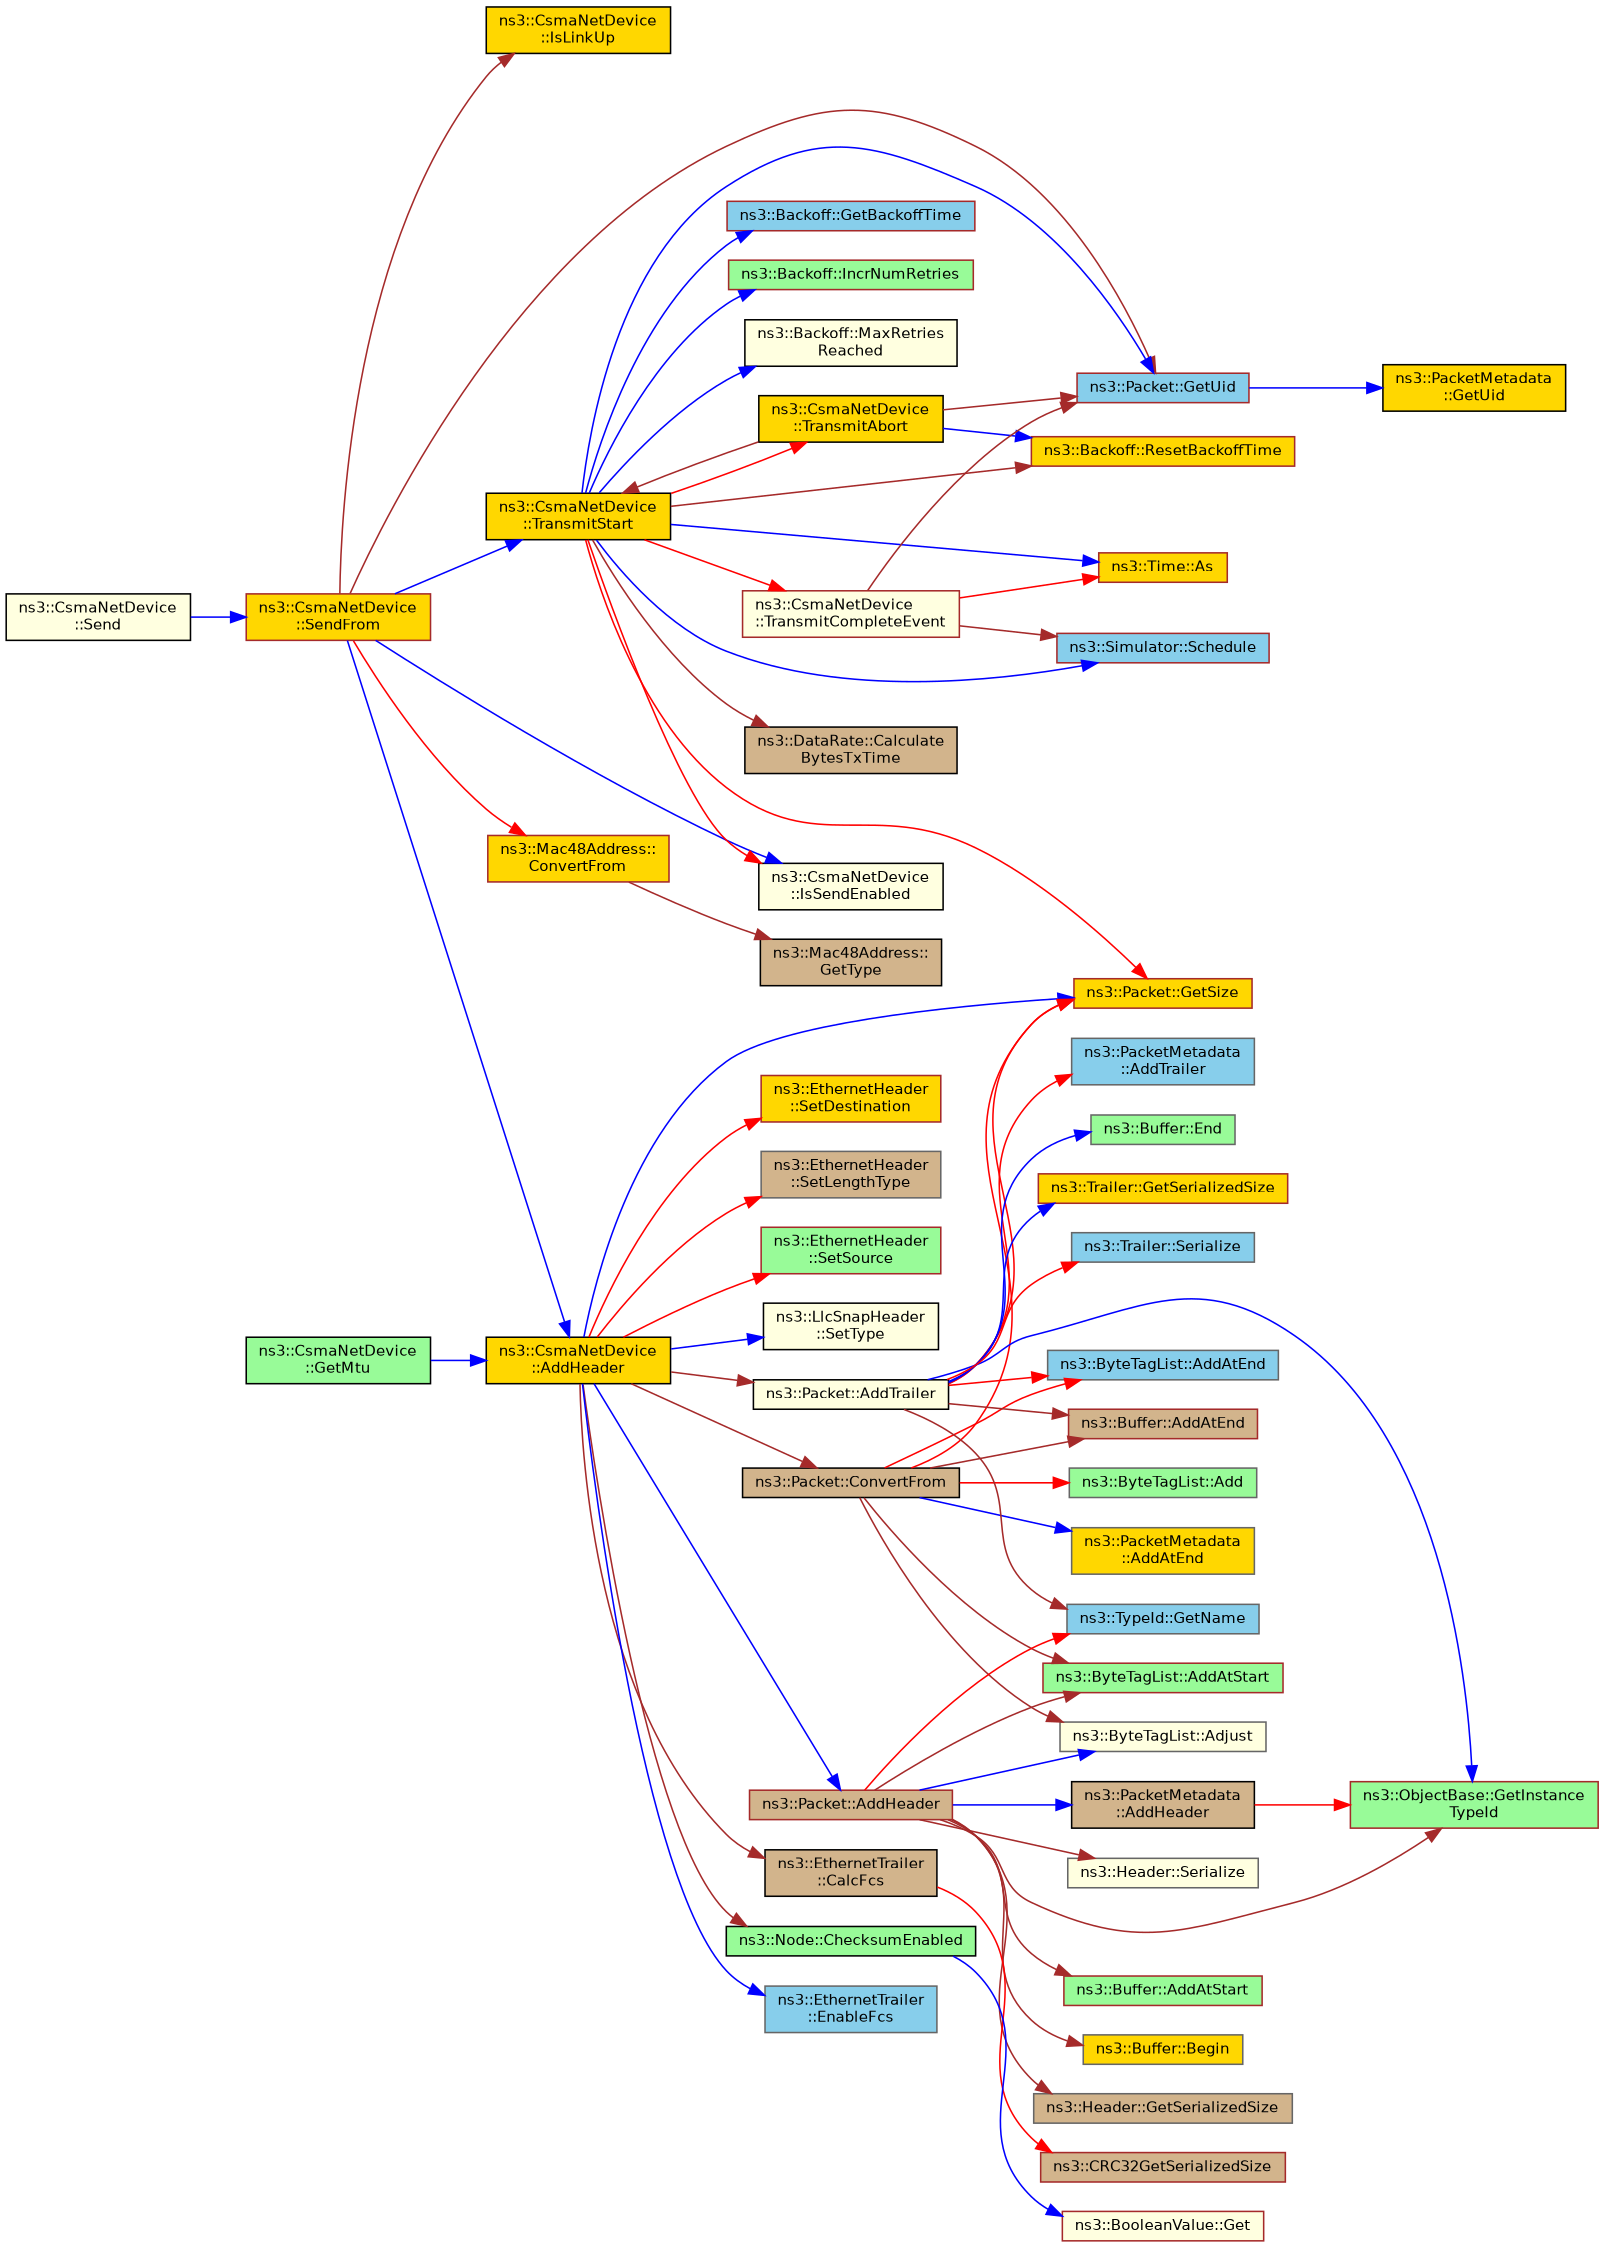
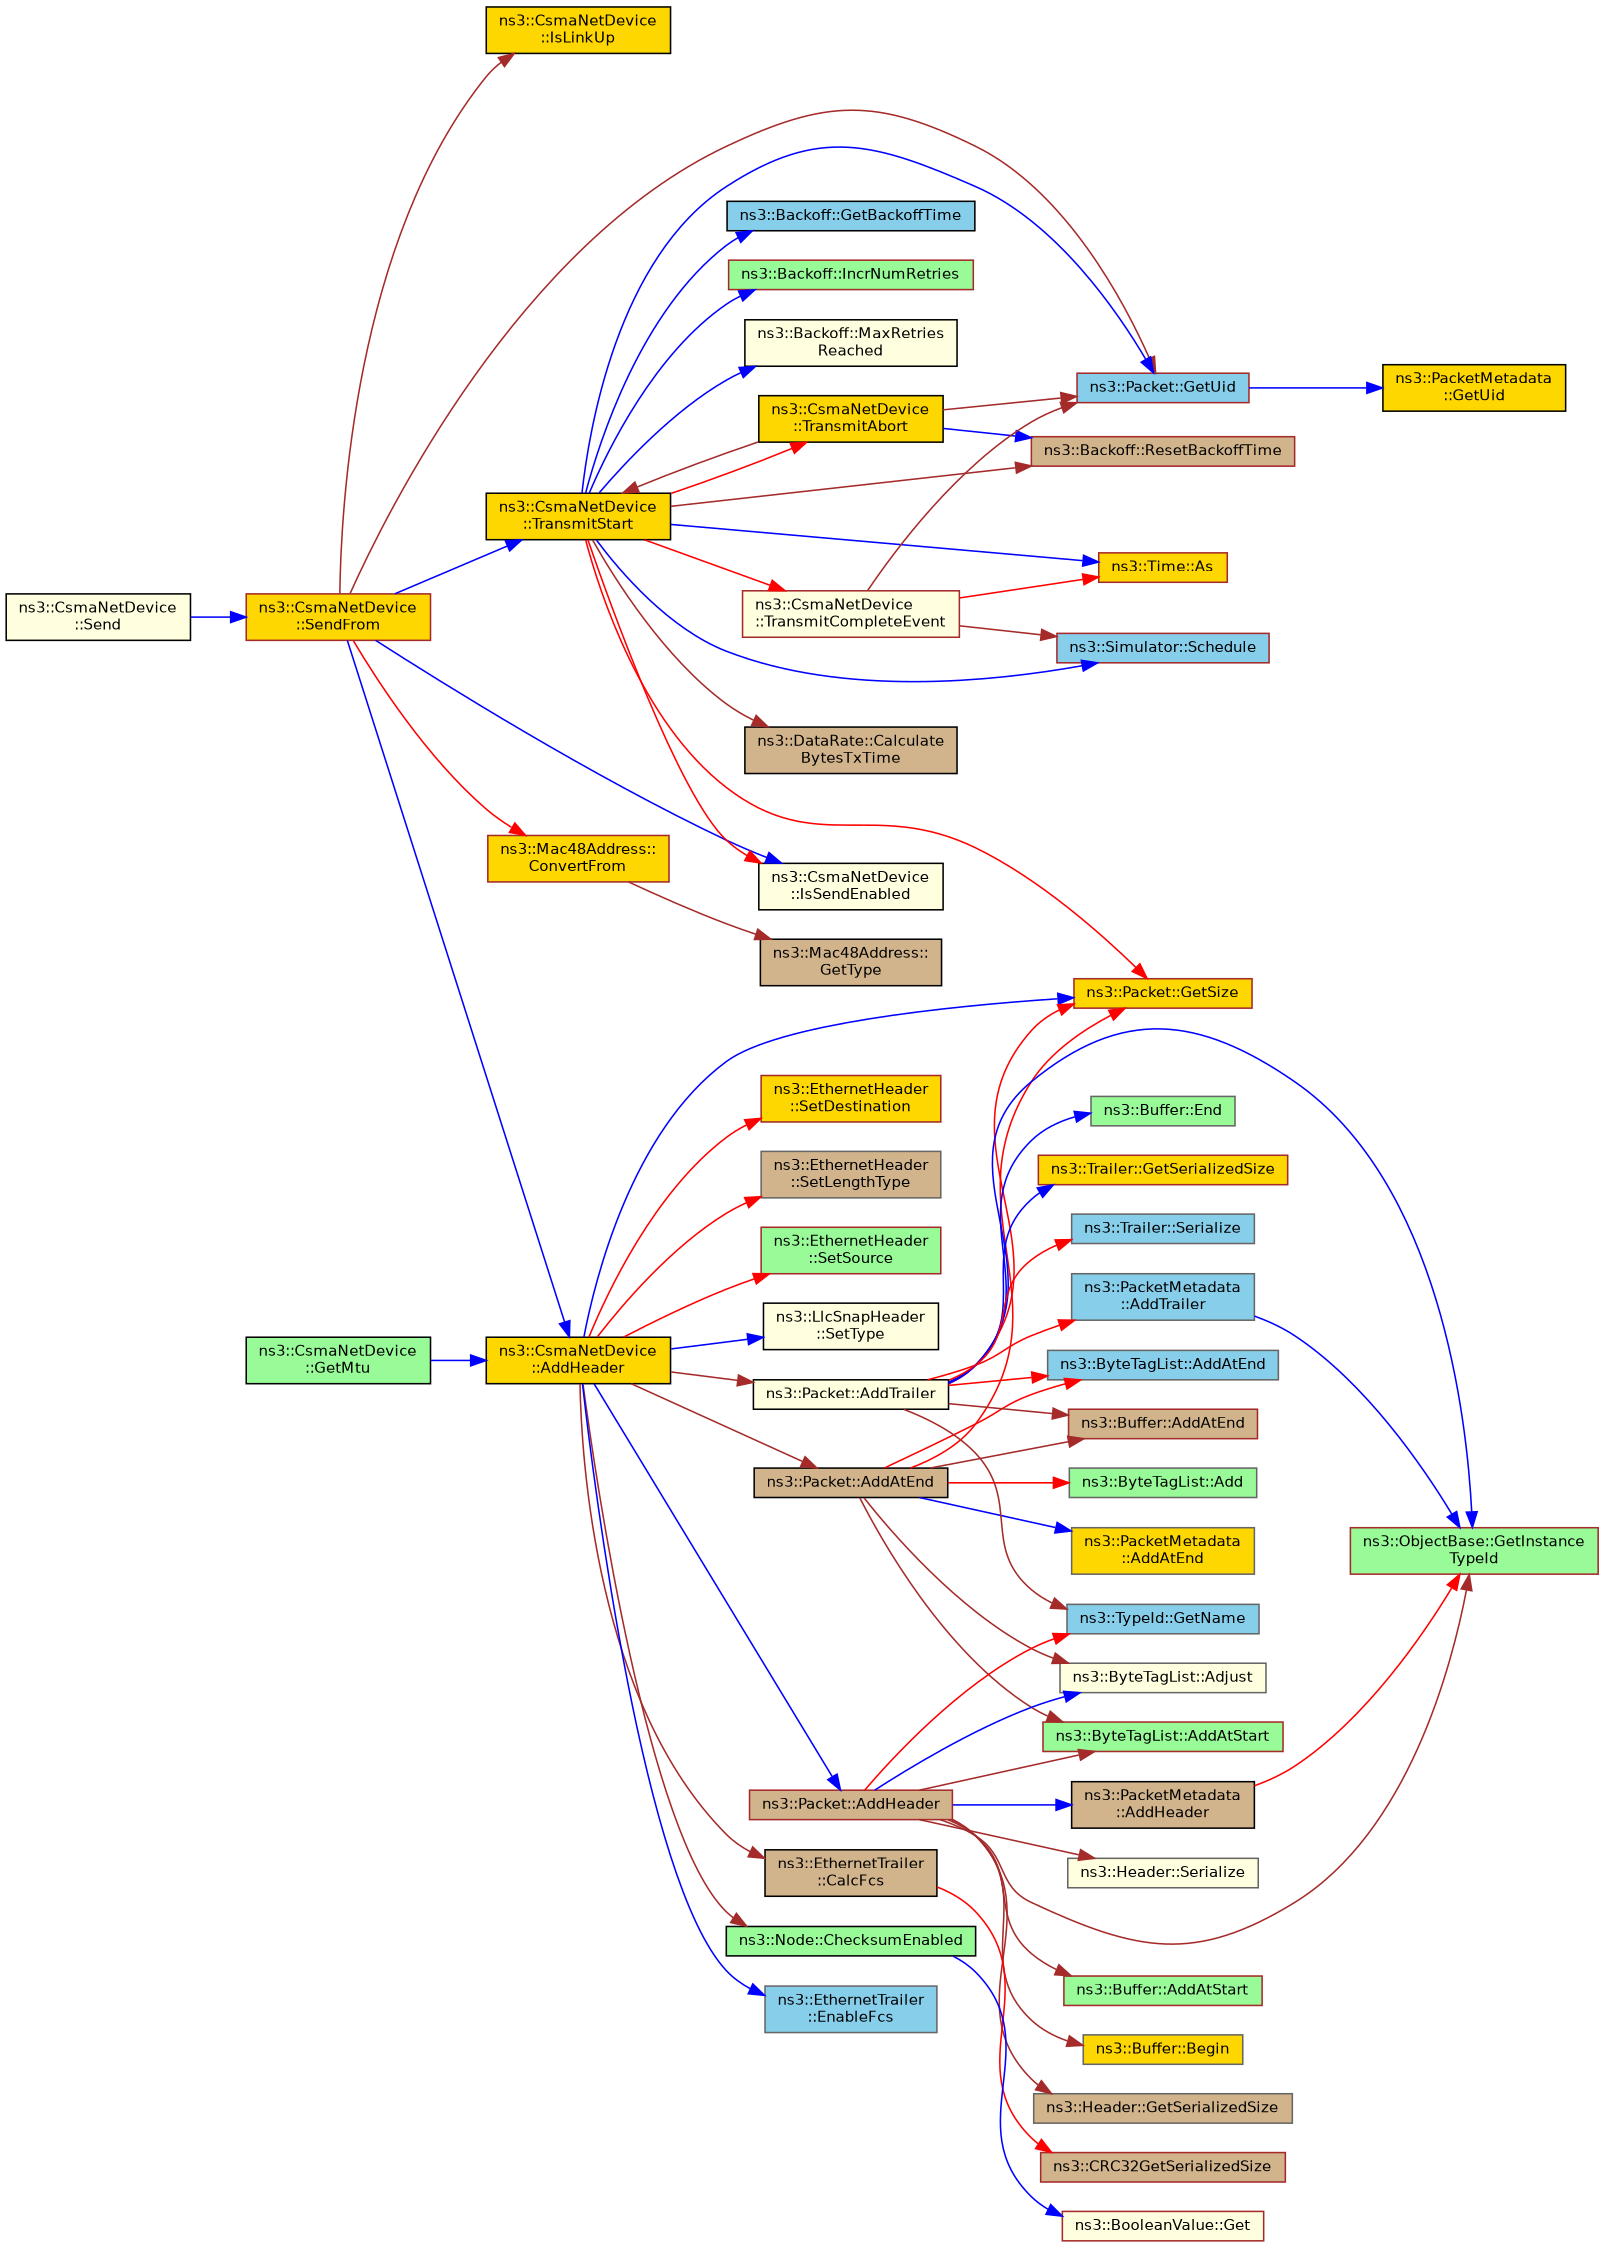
(851, 216) -> (851, 216)
(1163, 451) -> (1163, 451)
none -> (1368, 1400)
(851, 1483) -> (851, 1483)
